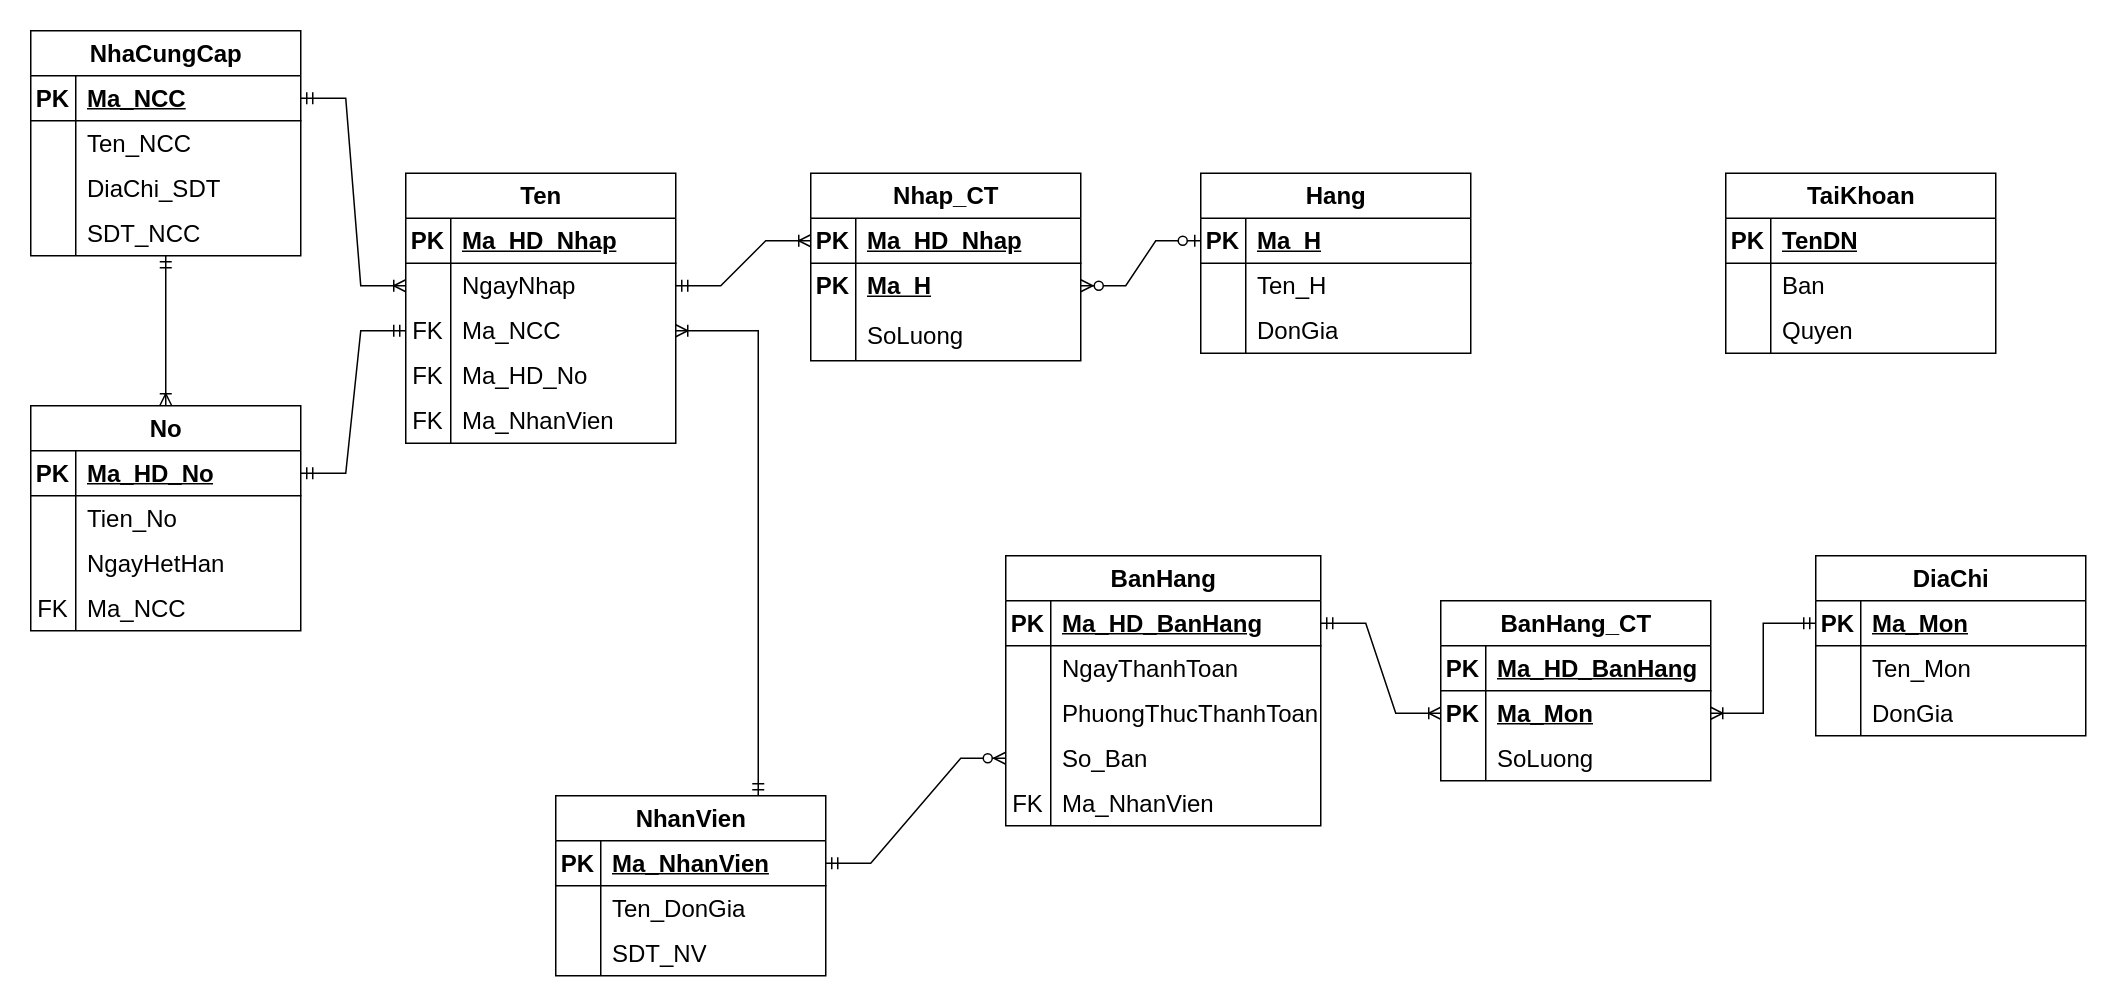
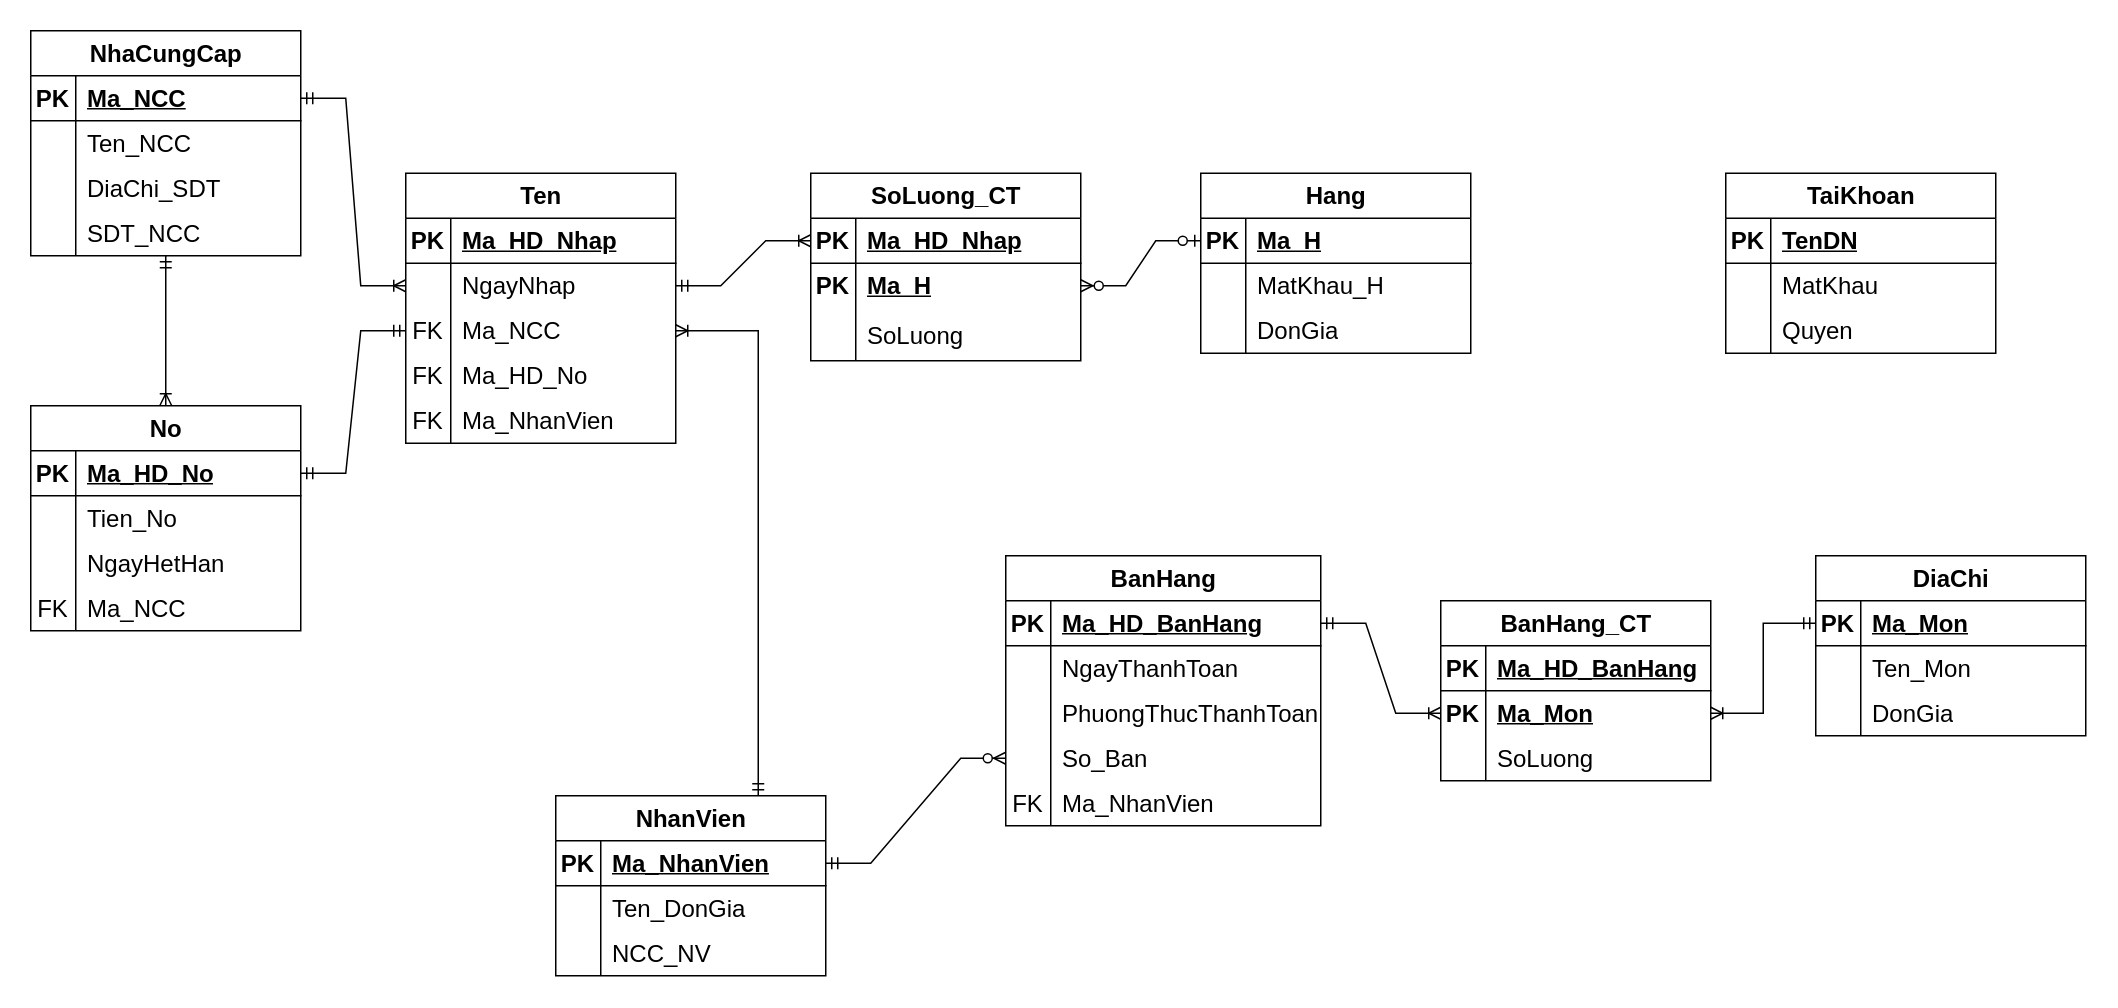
(947, 196) -> (947, 196)
(1291, 286) -> (1318, 286)
(1803, 286) -> (1830, 286)
(653, 953) -> (653, 953)
